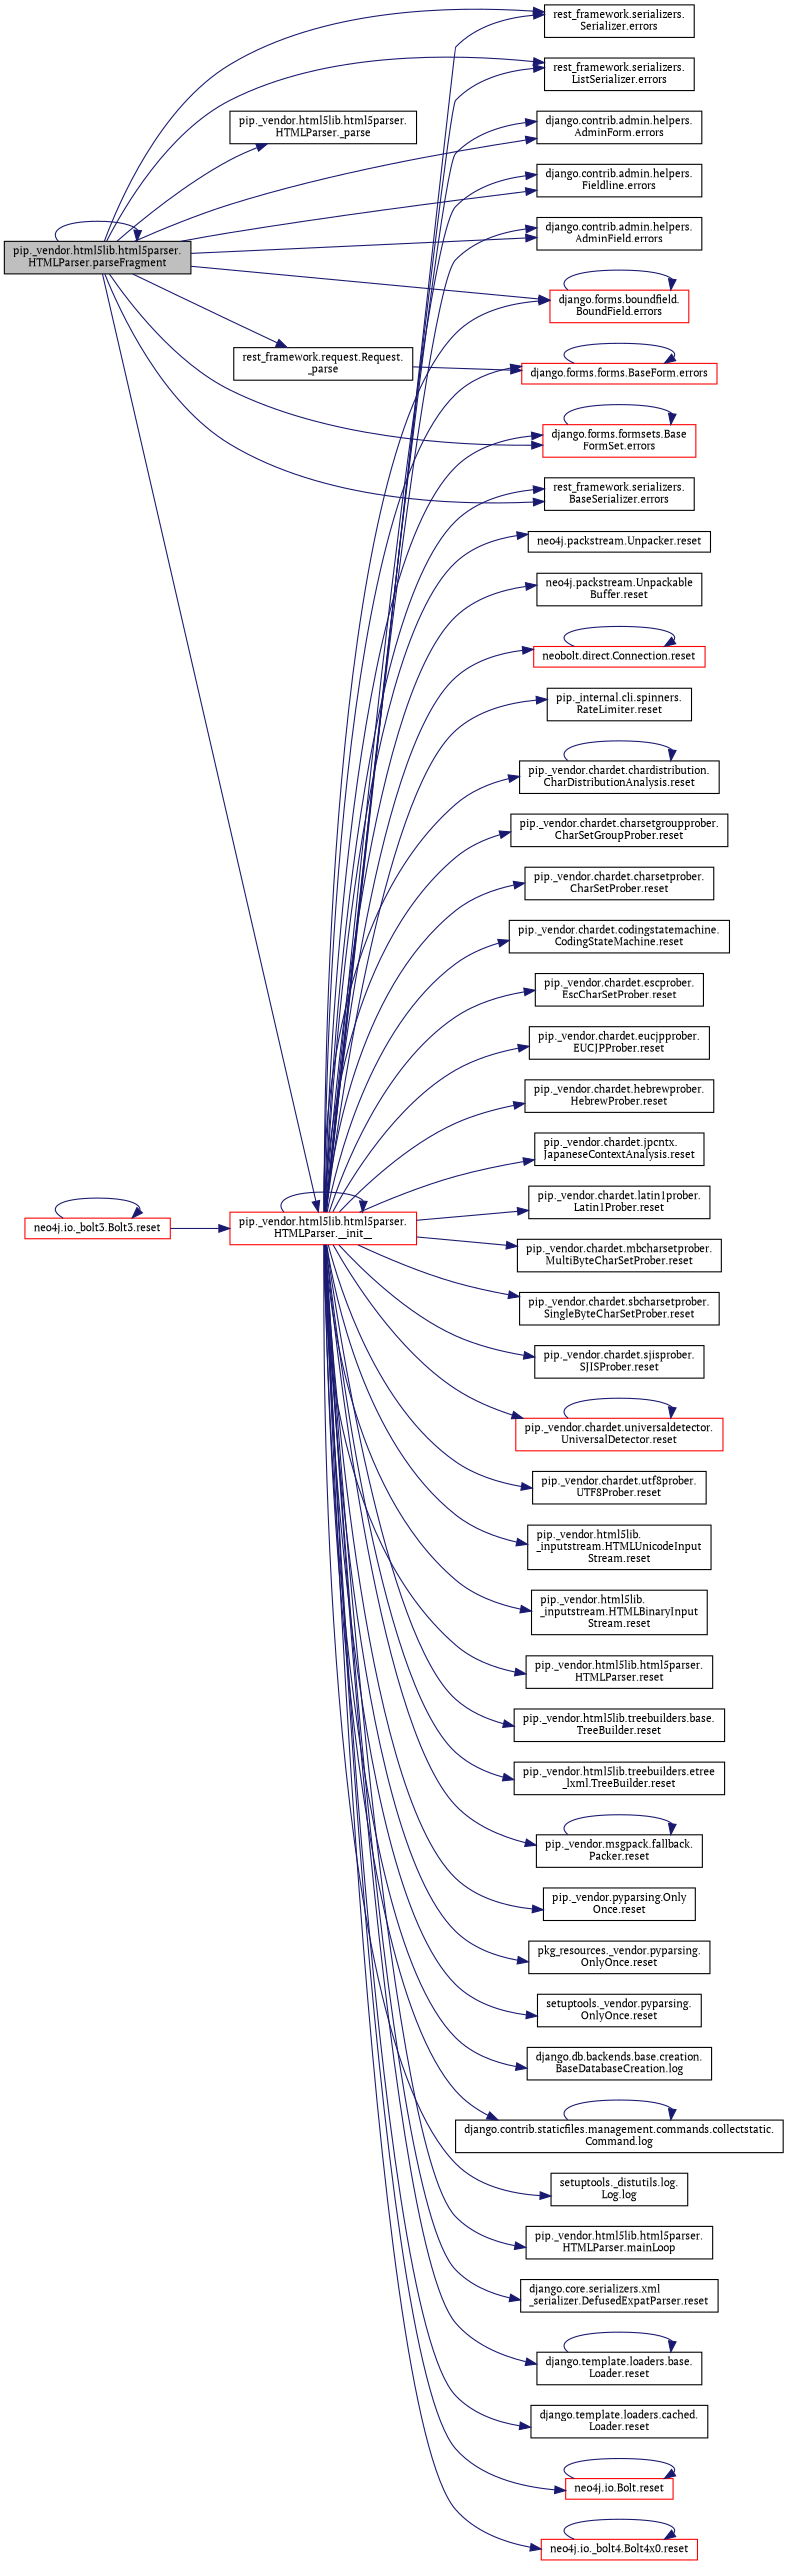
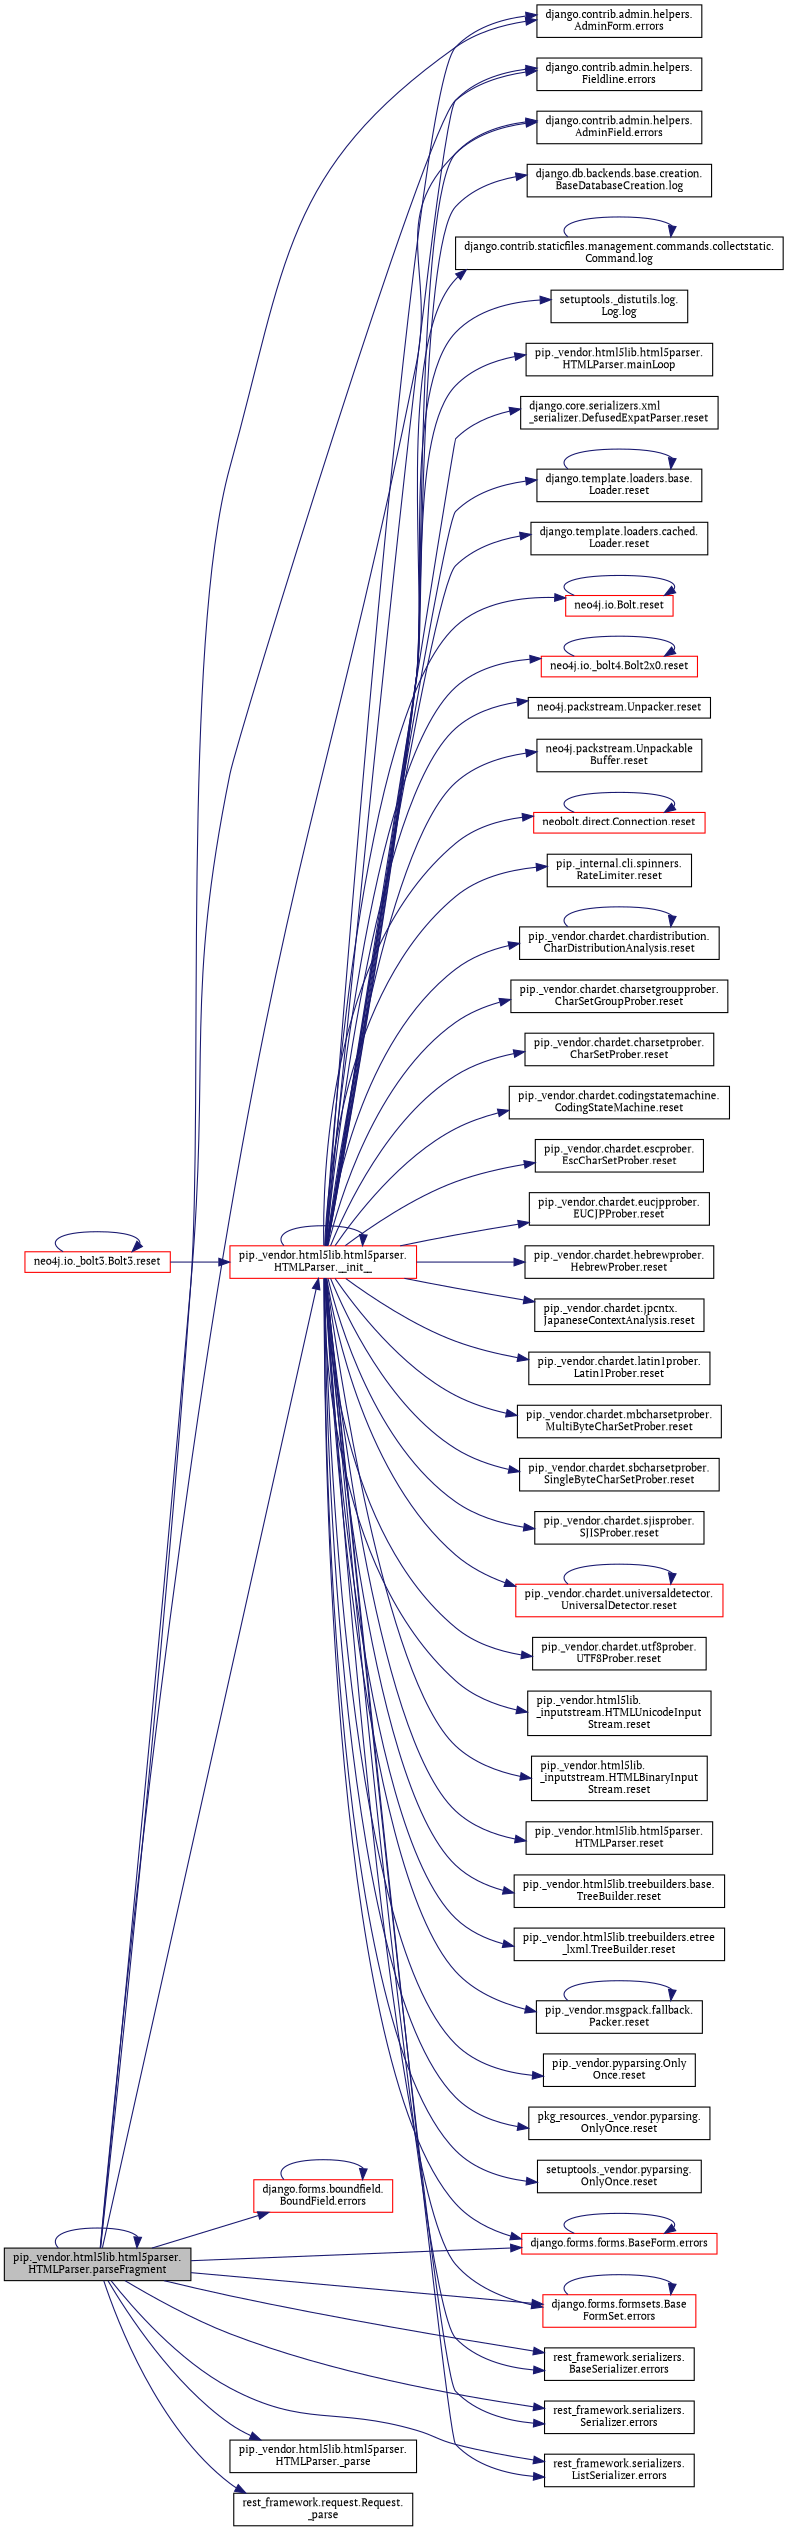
(462, 368) -> (351, 2254)
(349, 718) -> none
(619, 2550) -> (619, 667)
